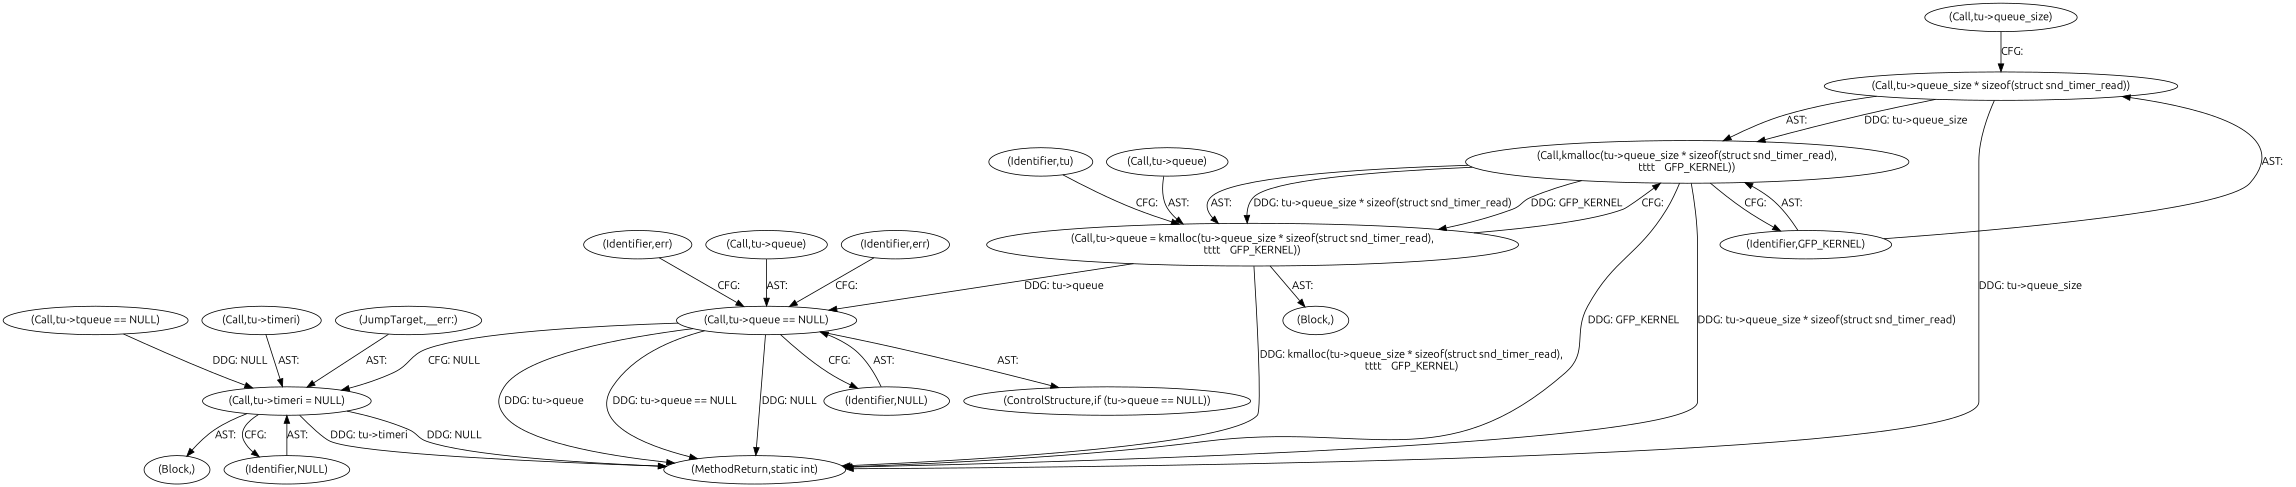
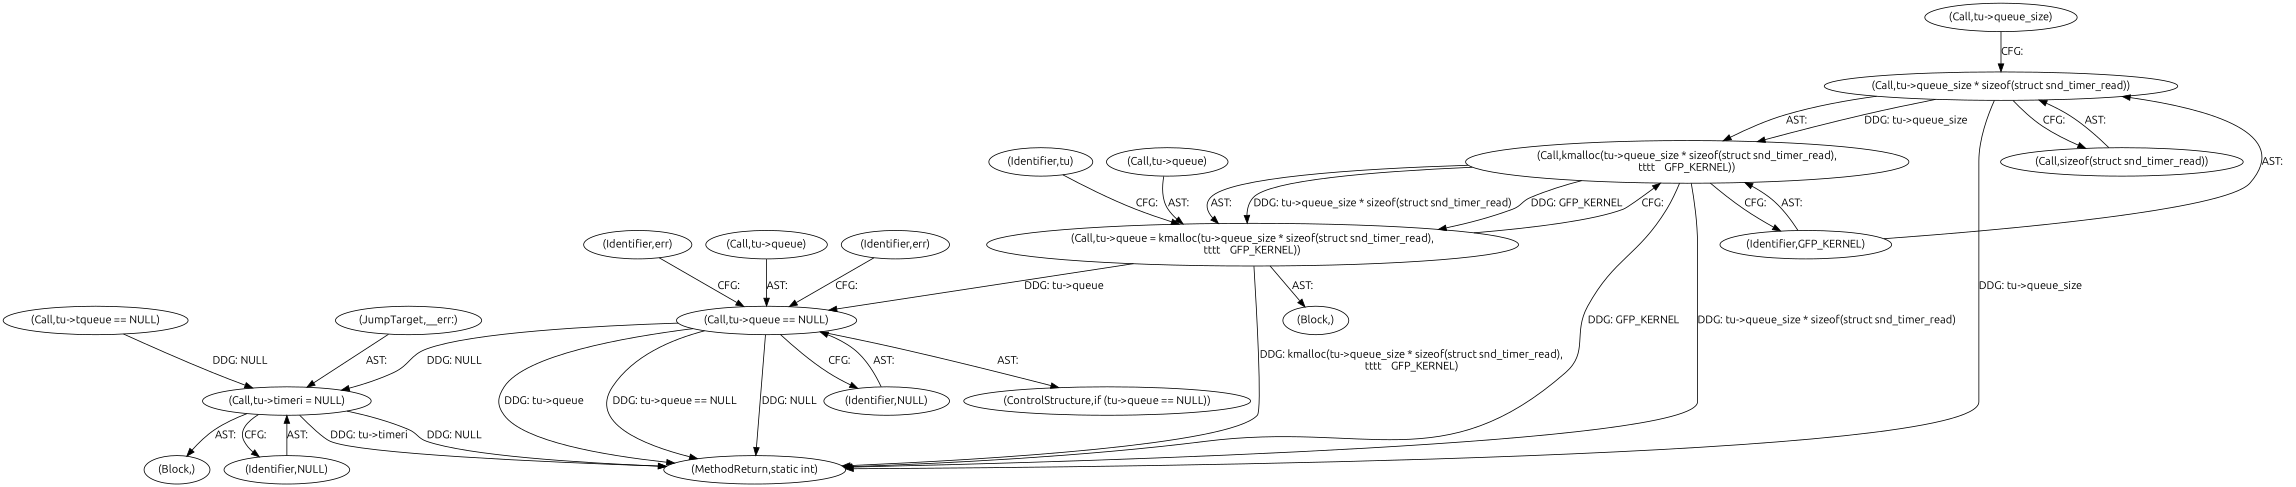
none -> (2122, 162)
(262, 320) -> none
(454, 361) -> (454, 361)
